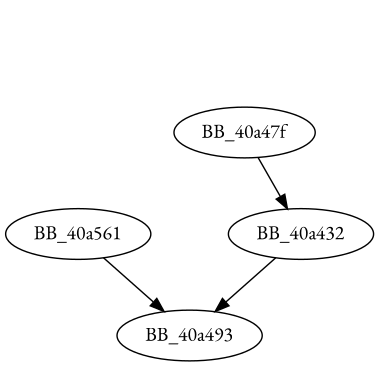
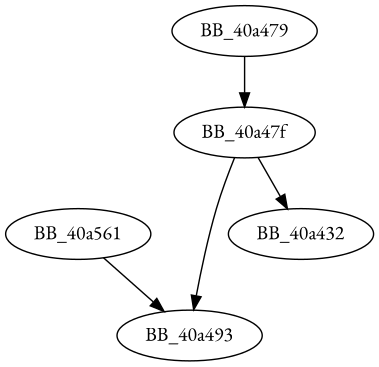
none -> (245, 31)
(251, 280) -> (212, 226)
